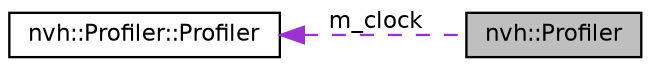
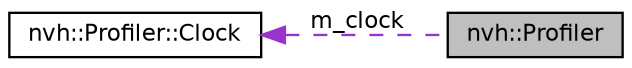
(145, 35) -> (135, 35)
